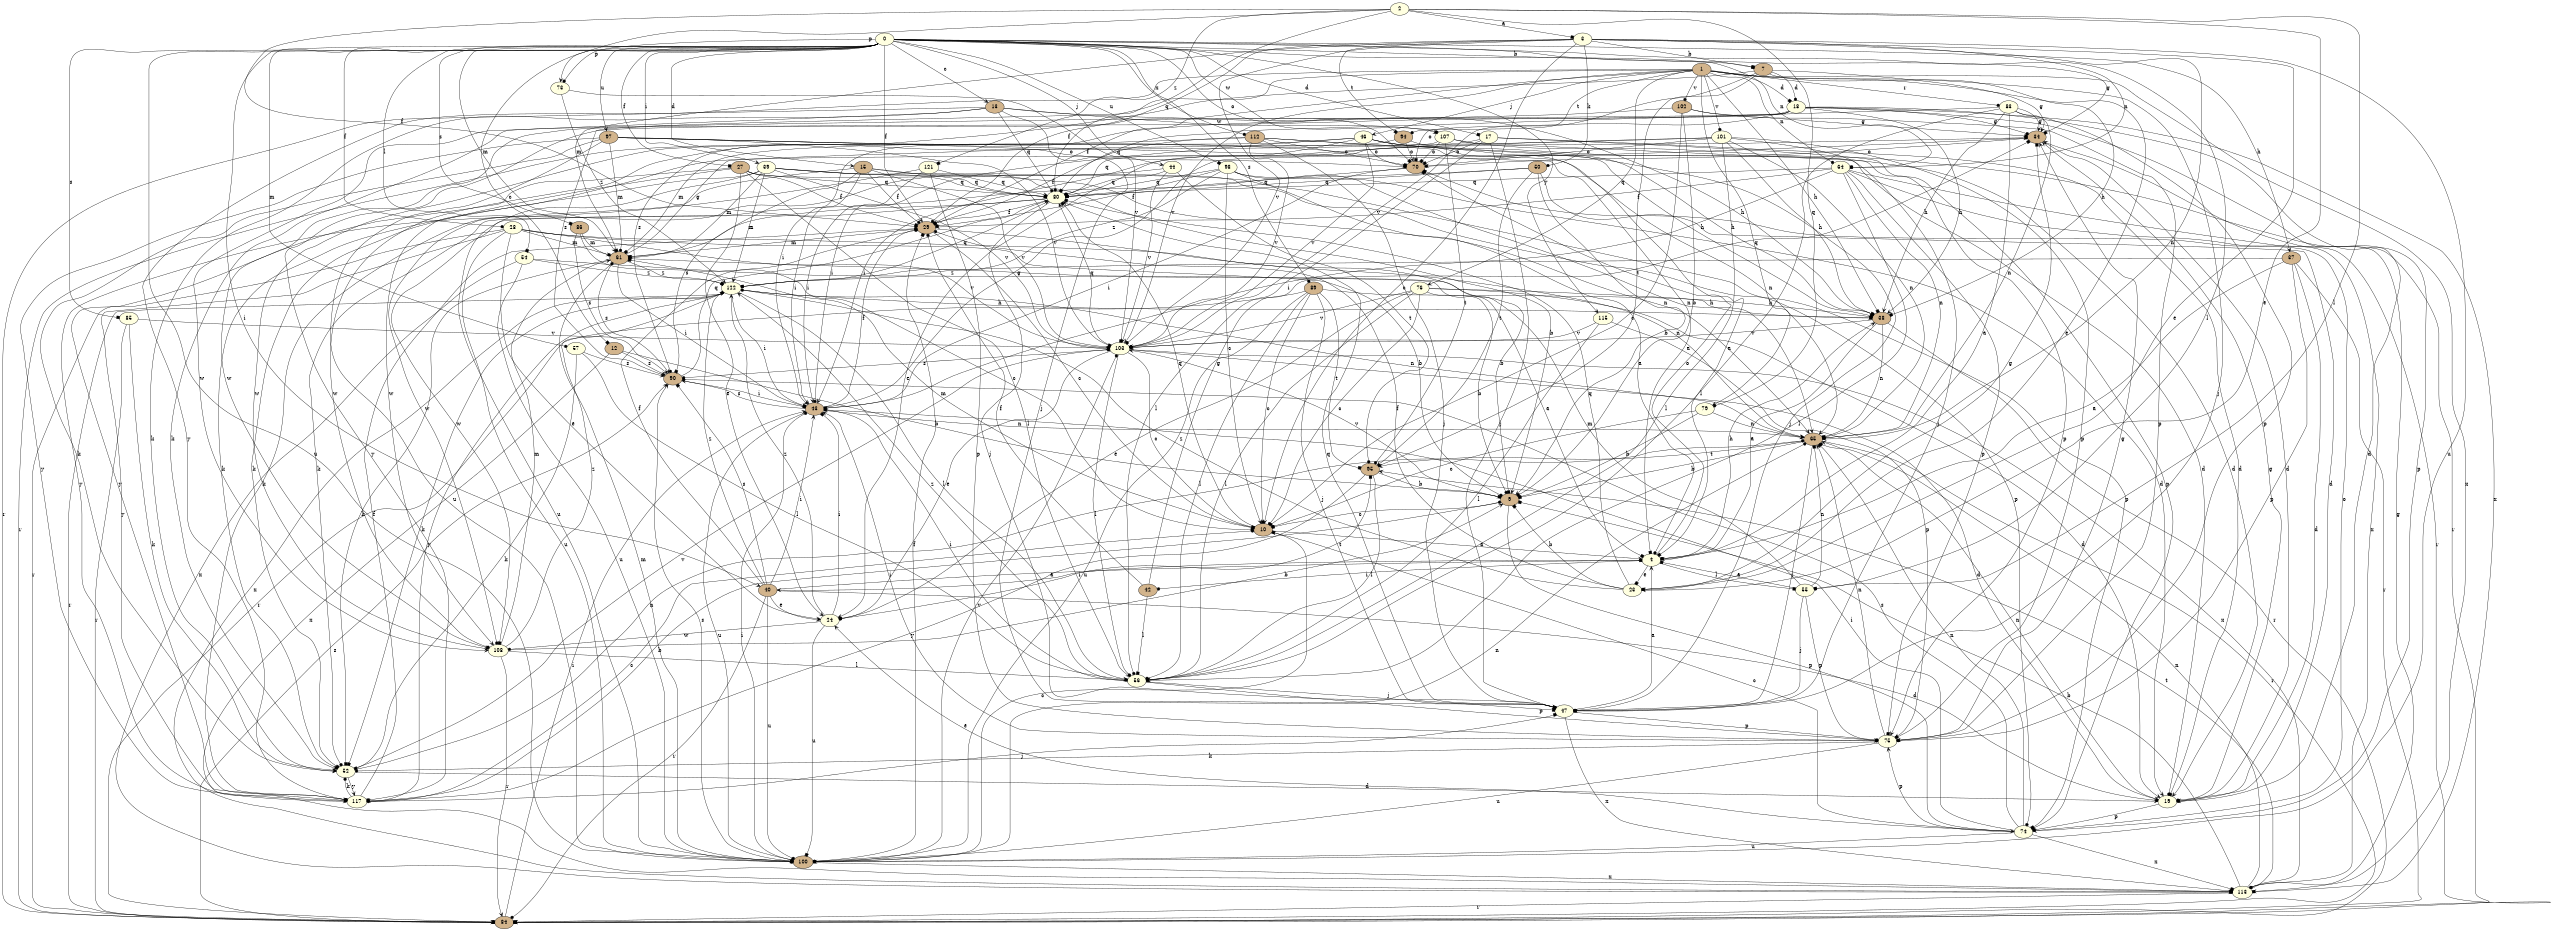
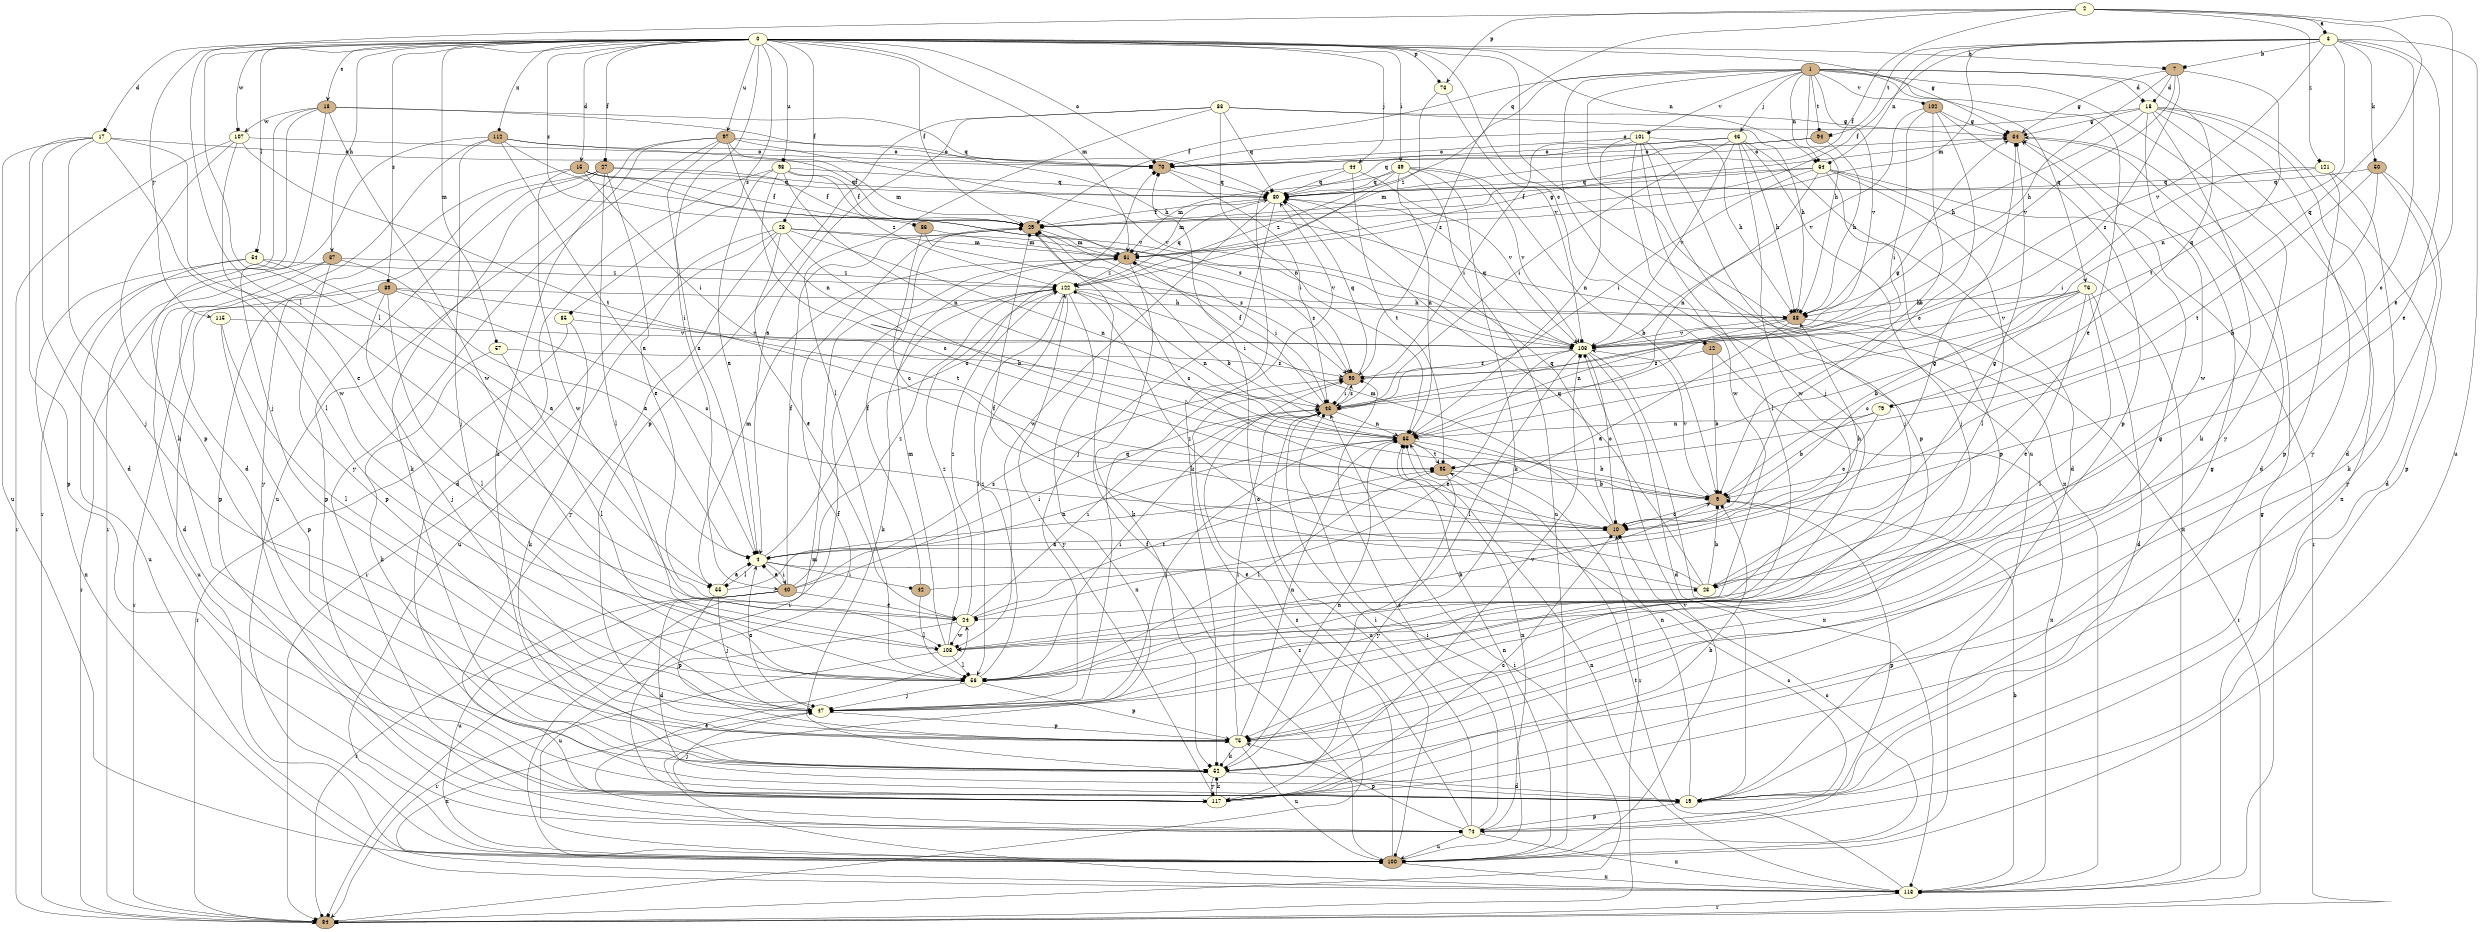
(1854, 88) -> none
(460, 226) -> (1186, 406)
(1003, 232) -> (1775, 240)
none -> (326, 838)
